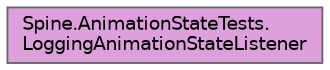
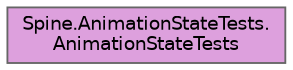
(165, 35) -> (146, 35)
